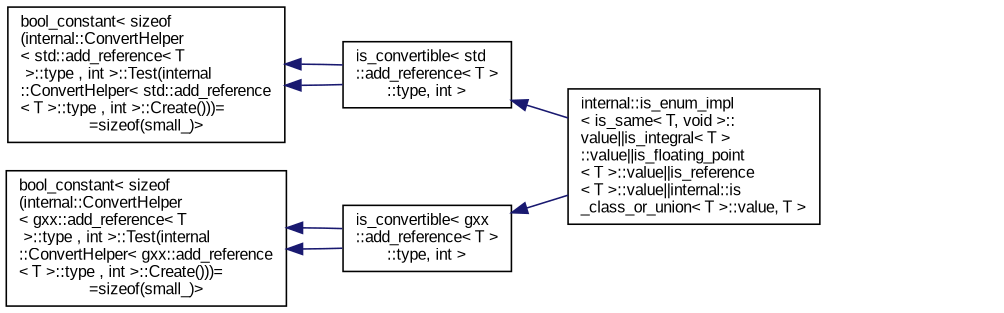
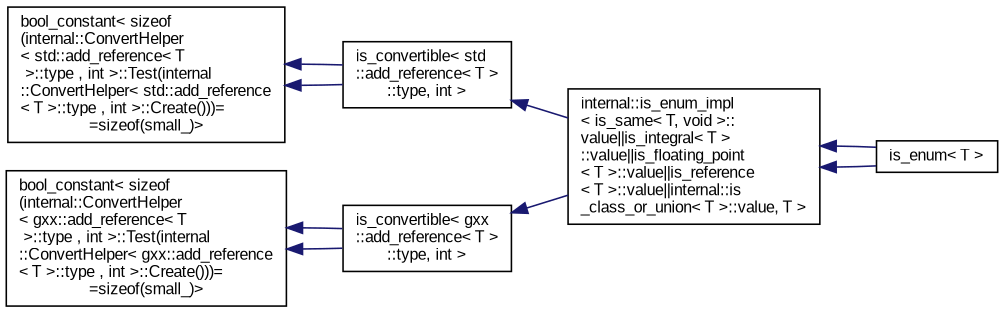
none -> (937, 157)
